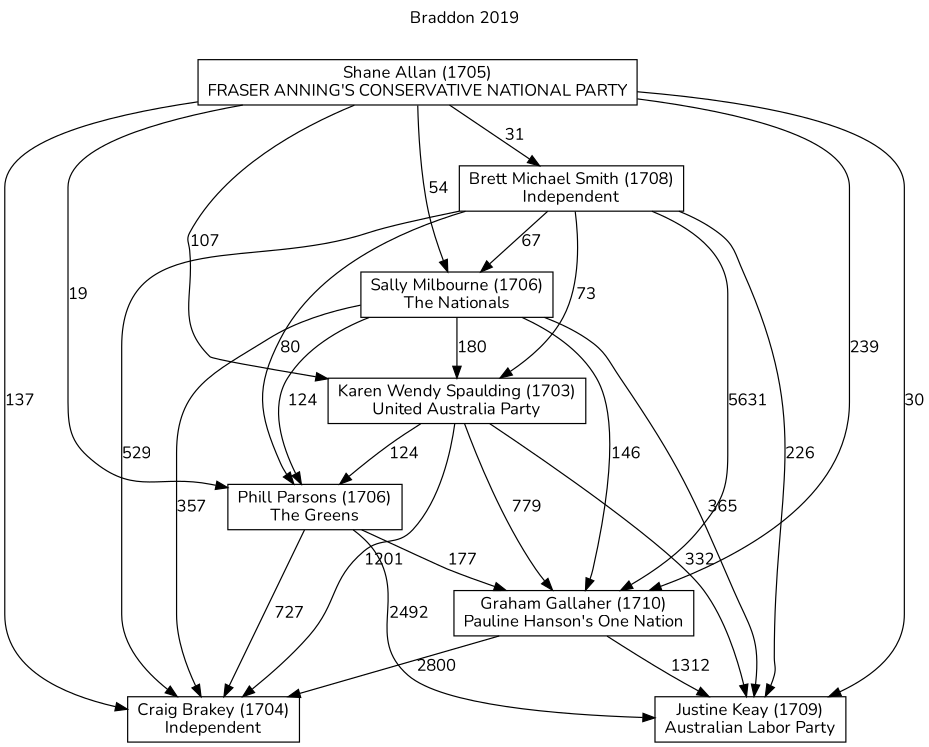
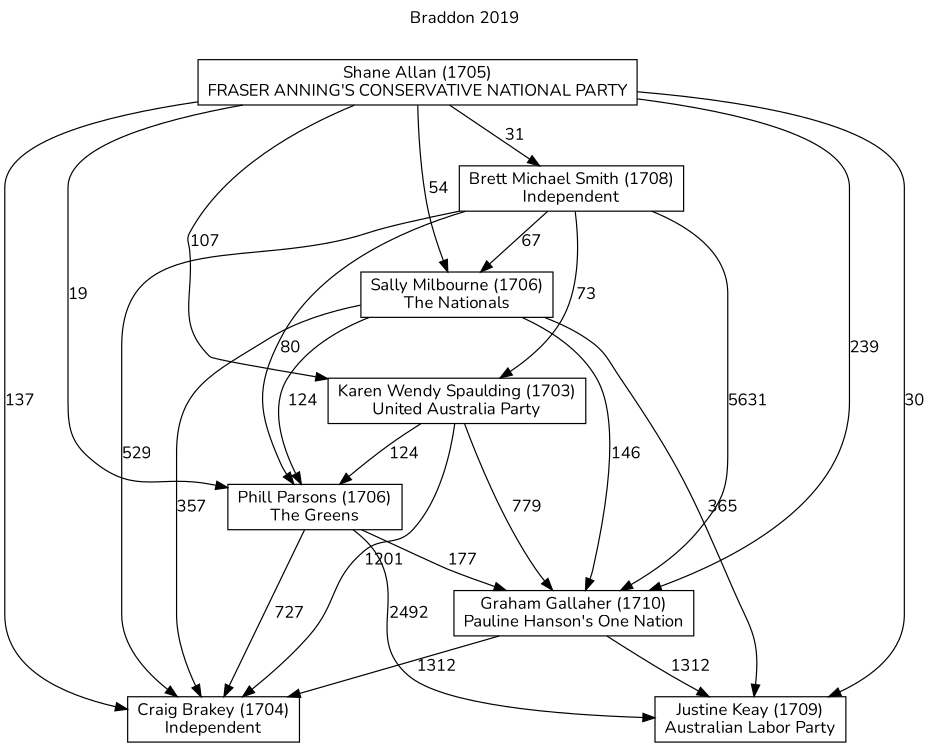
(457, 342) -> none
(784, 430) -> none
(642, 533) -> none
(437, 666) -> (437, 666)
